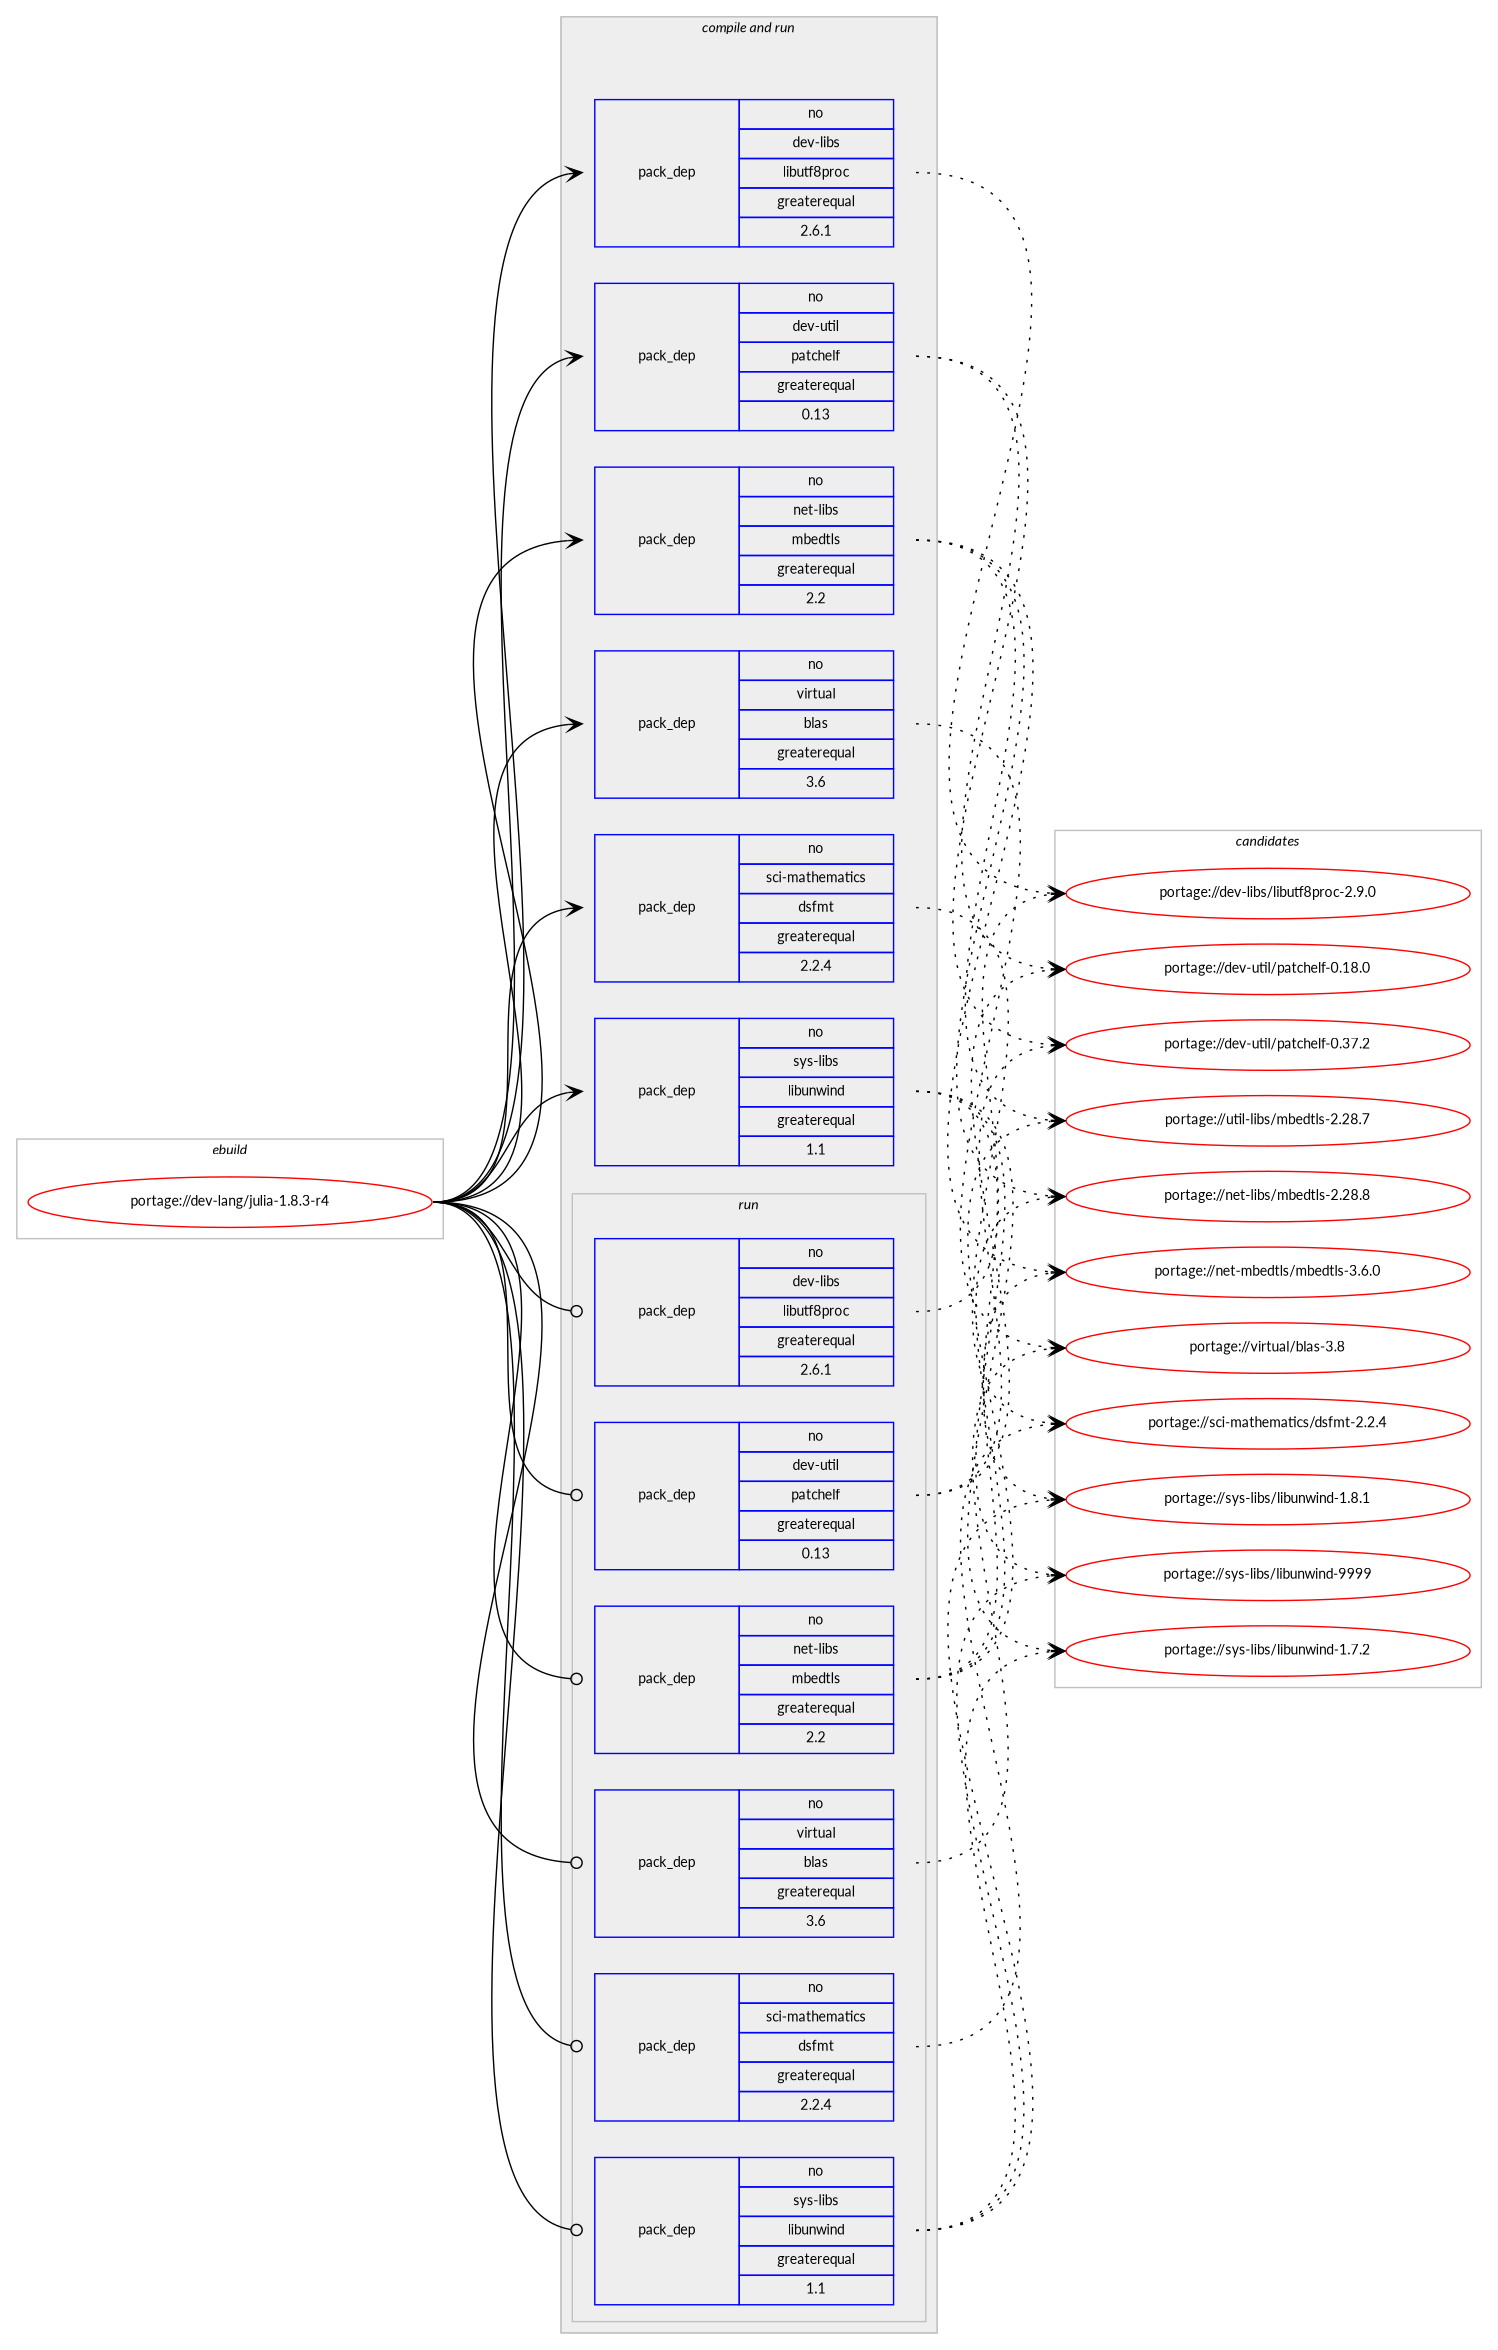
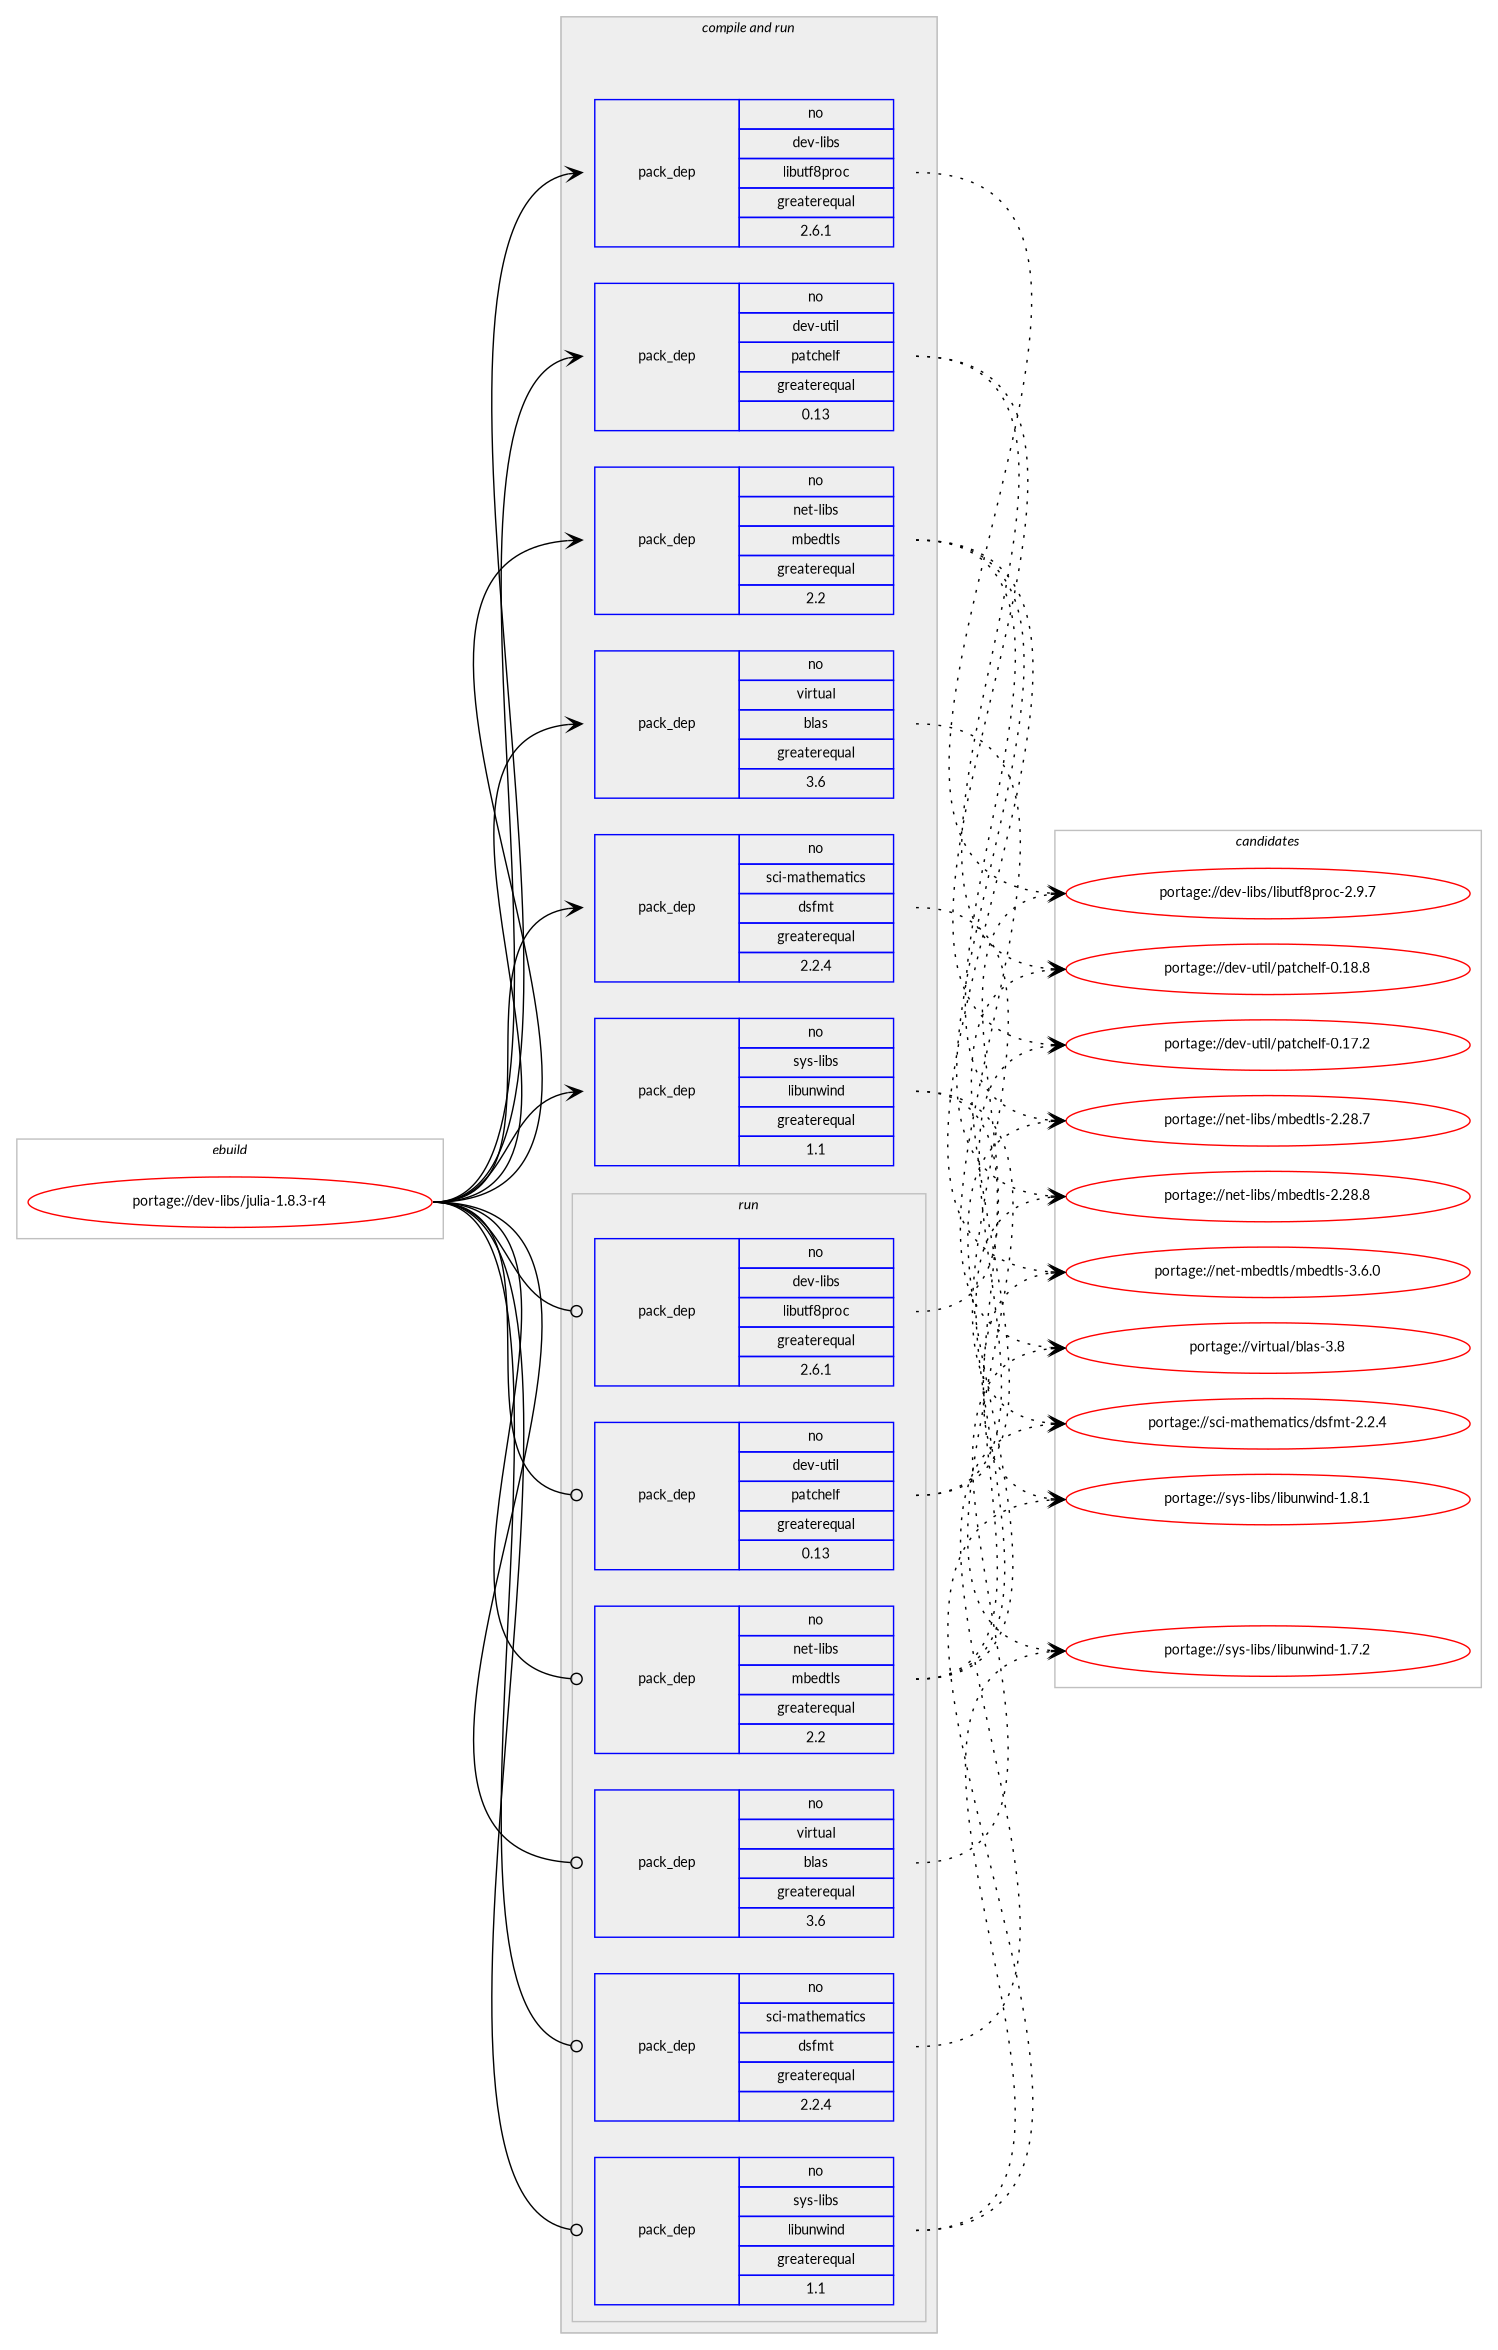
(1268, 894) -> (1268, 894)
(1268, 969) -> (1268, 969)
(1268, 1045) -> (1268, 1045)
(1268, 1121) -> (1268, 1121)
(230, 1202) -> (230, 1202)
(1268, 1575) -> none
